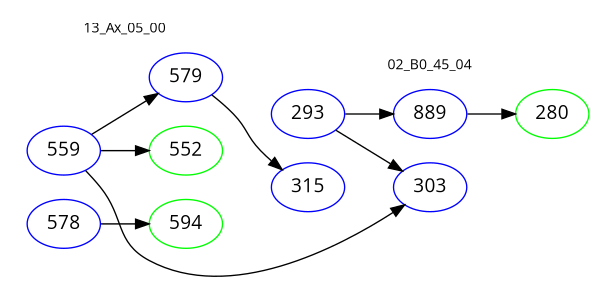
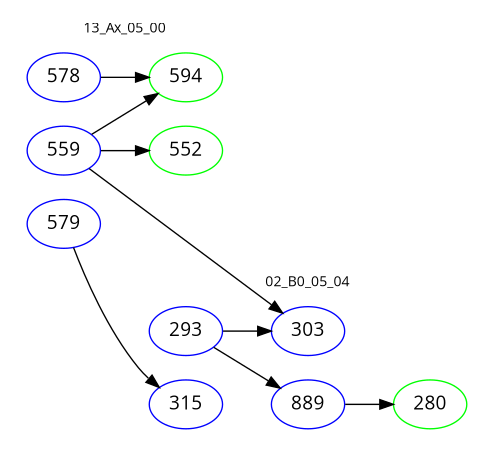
(430, 66) -> (308, 283)
(119, 118) -> (119, 118)
